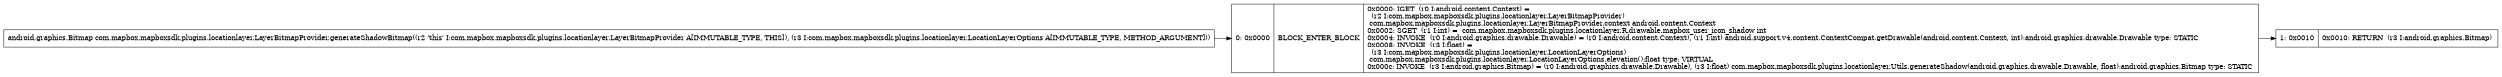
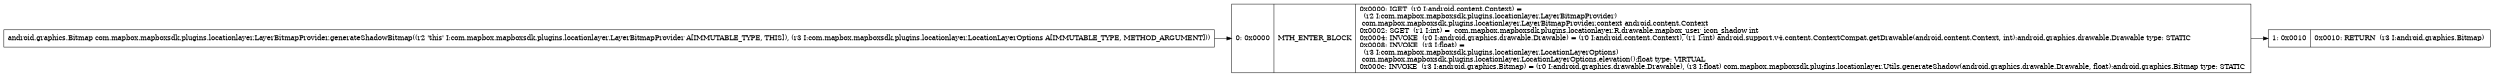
(1319, 38) -> (1315, 38)
